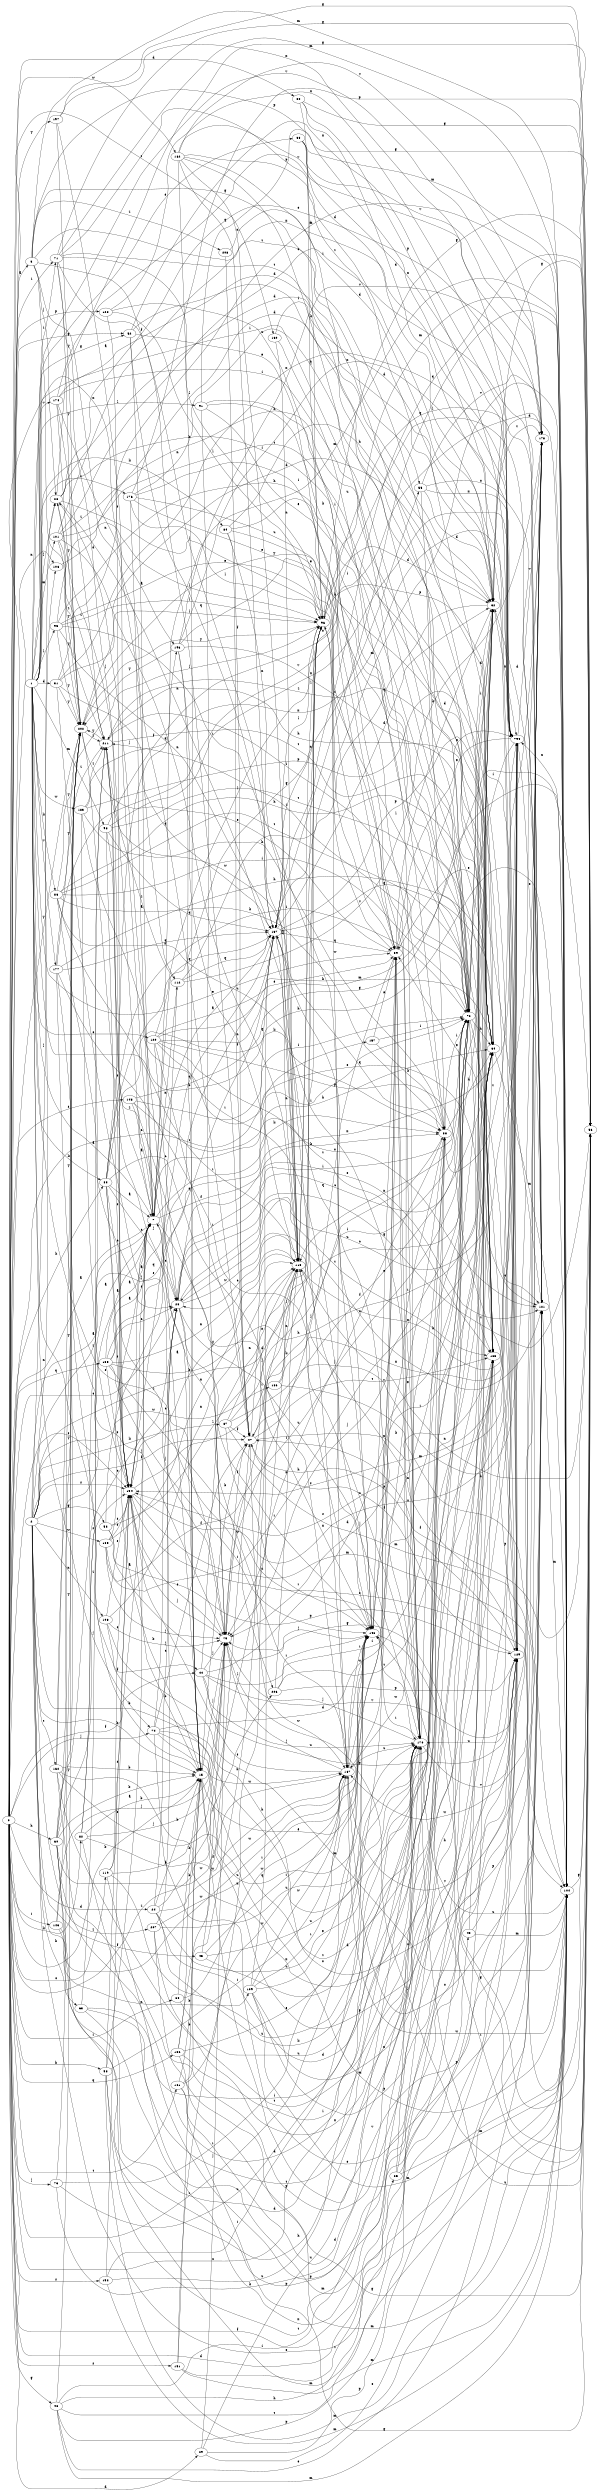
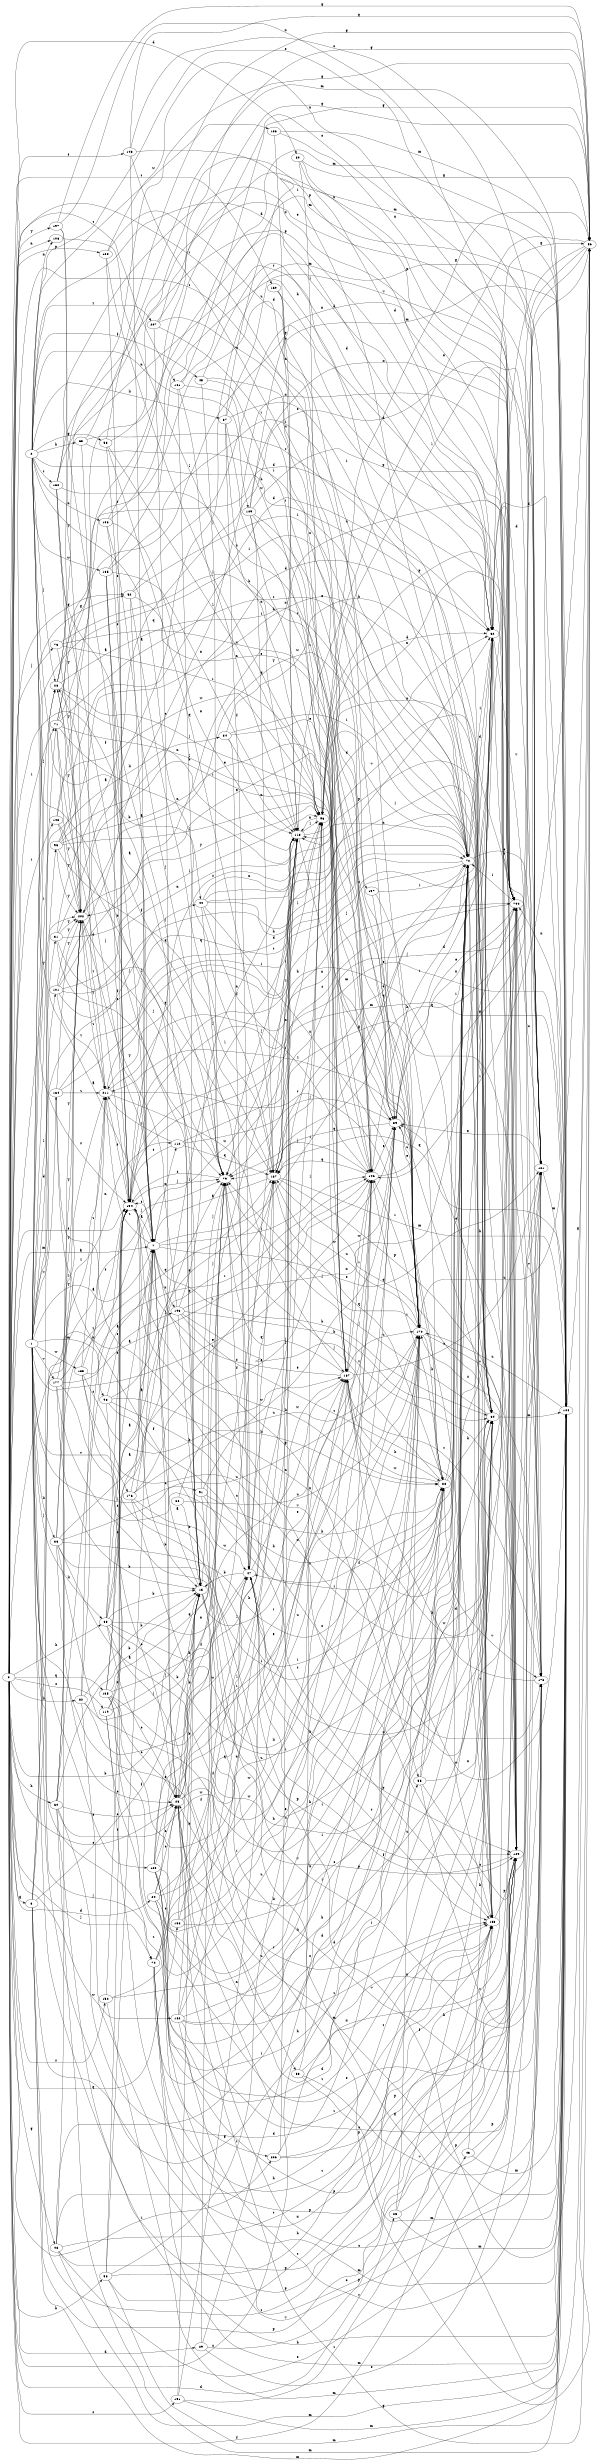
(225, 253) -> none
(56, 400) -> (56, 1093)
(18, 2007) -> none
(443, 2304) -> none
